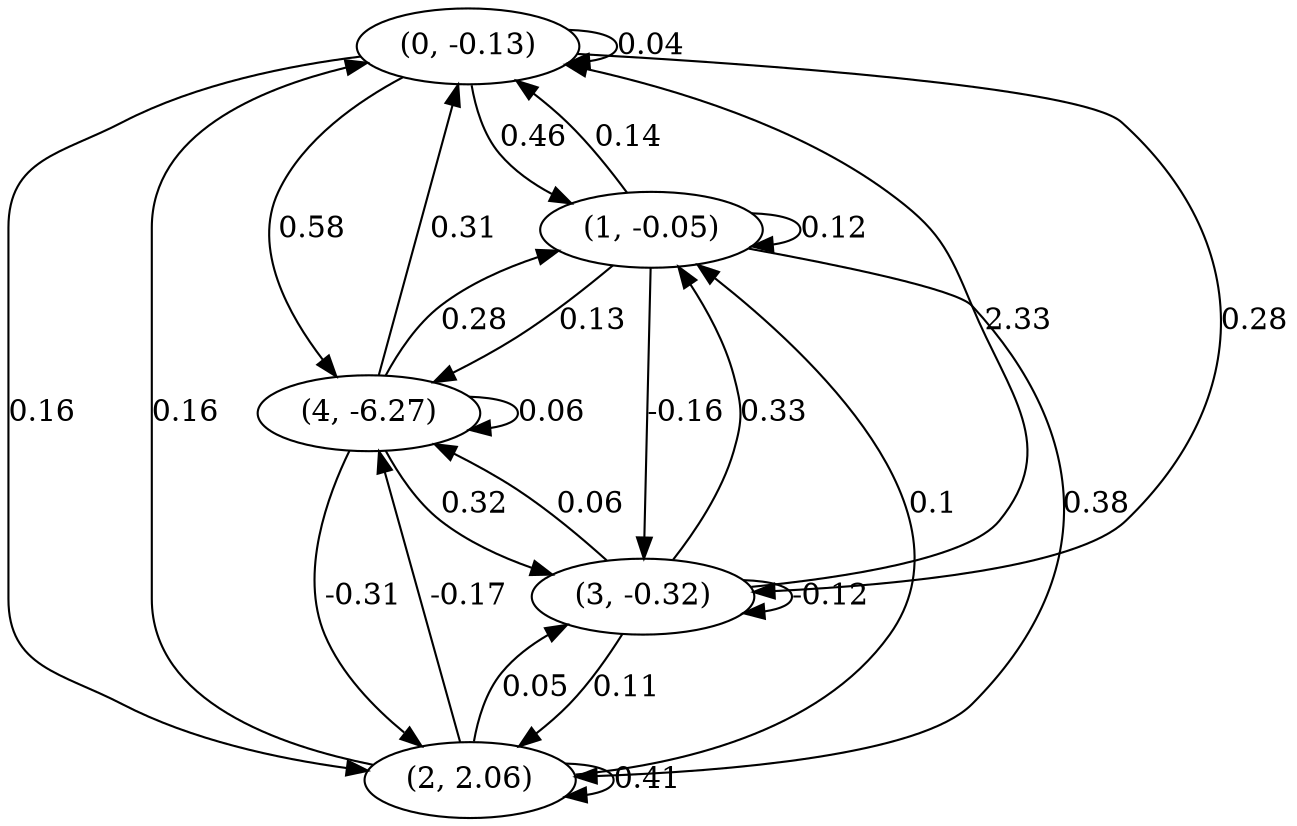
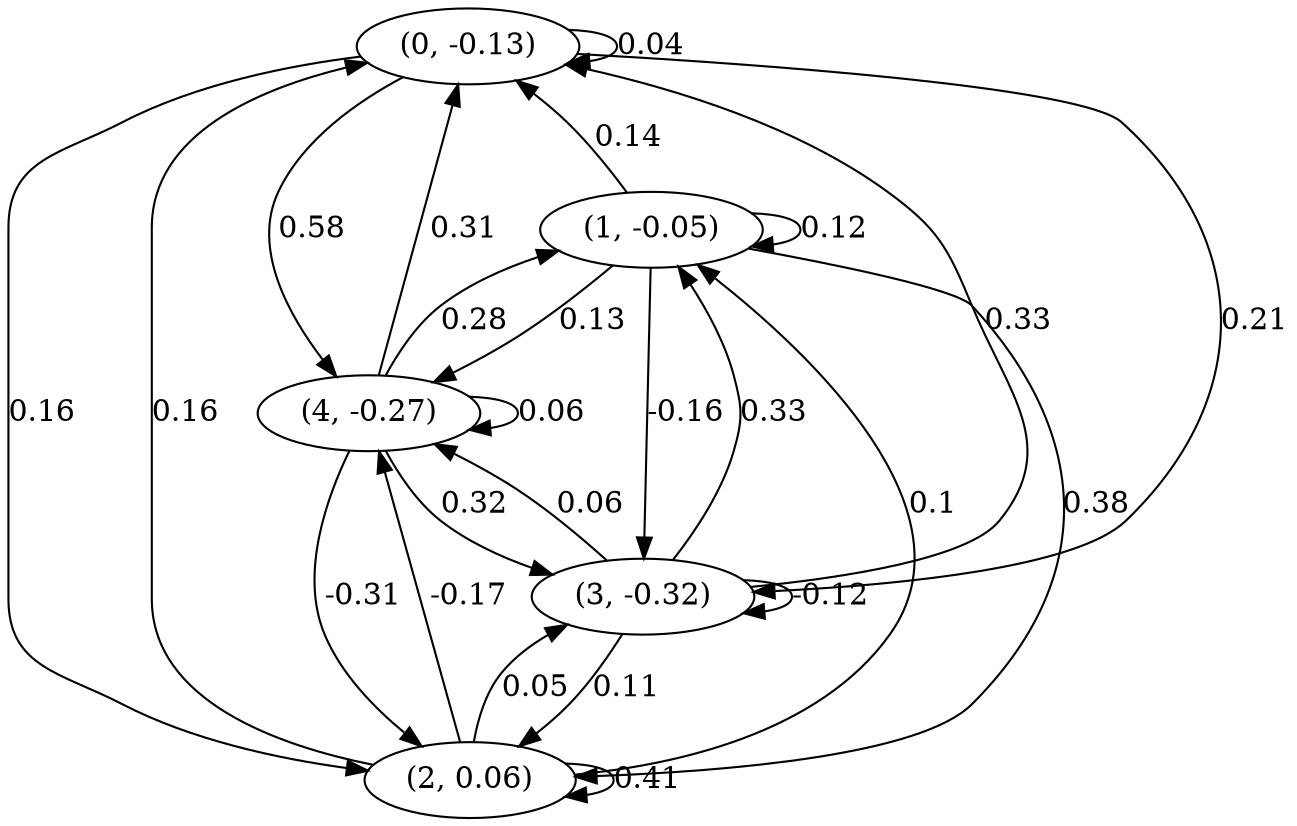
(497, 150) -> none
(1018, 322) -> (1018, 322)
(1254, 322) -> (1254, 322)
(369, 413) -> (369, 413)
(470, 780) -> (470, 780)
